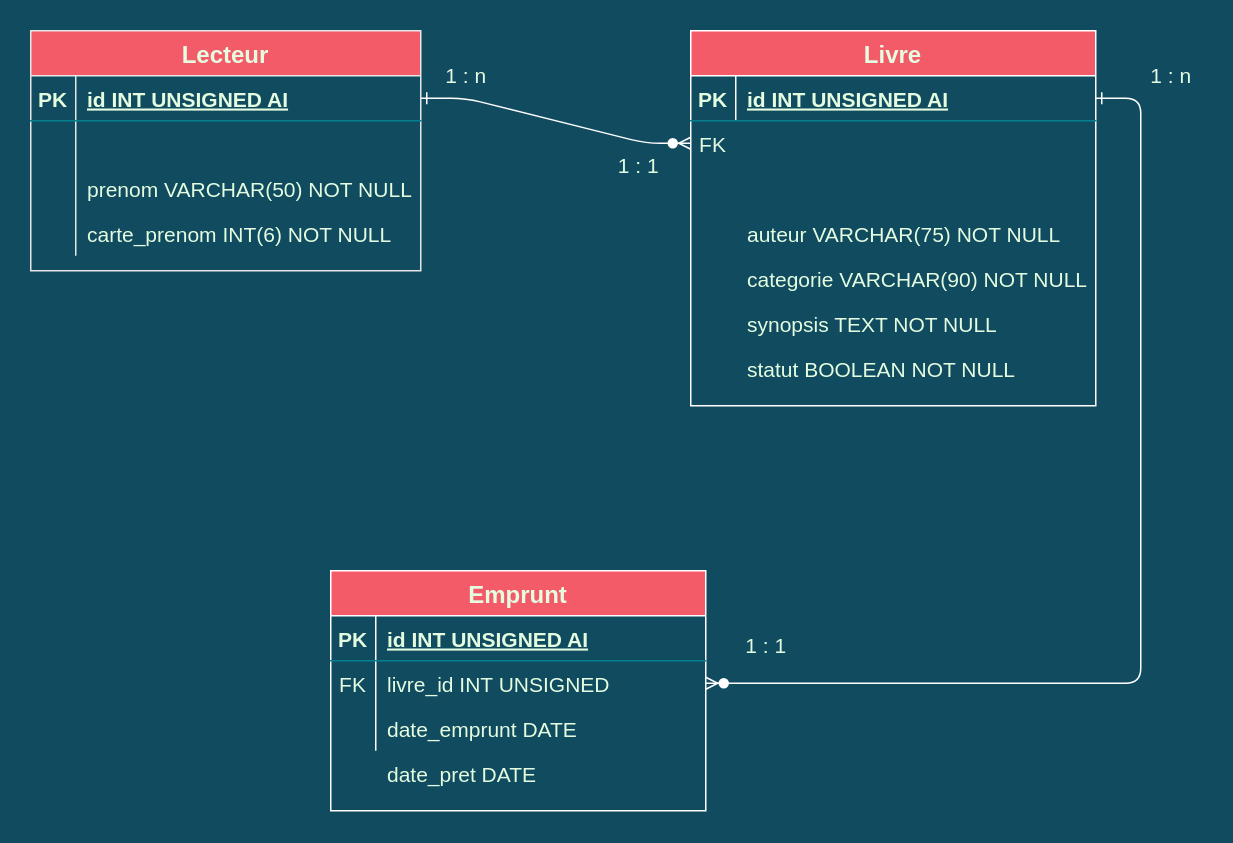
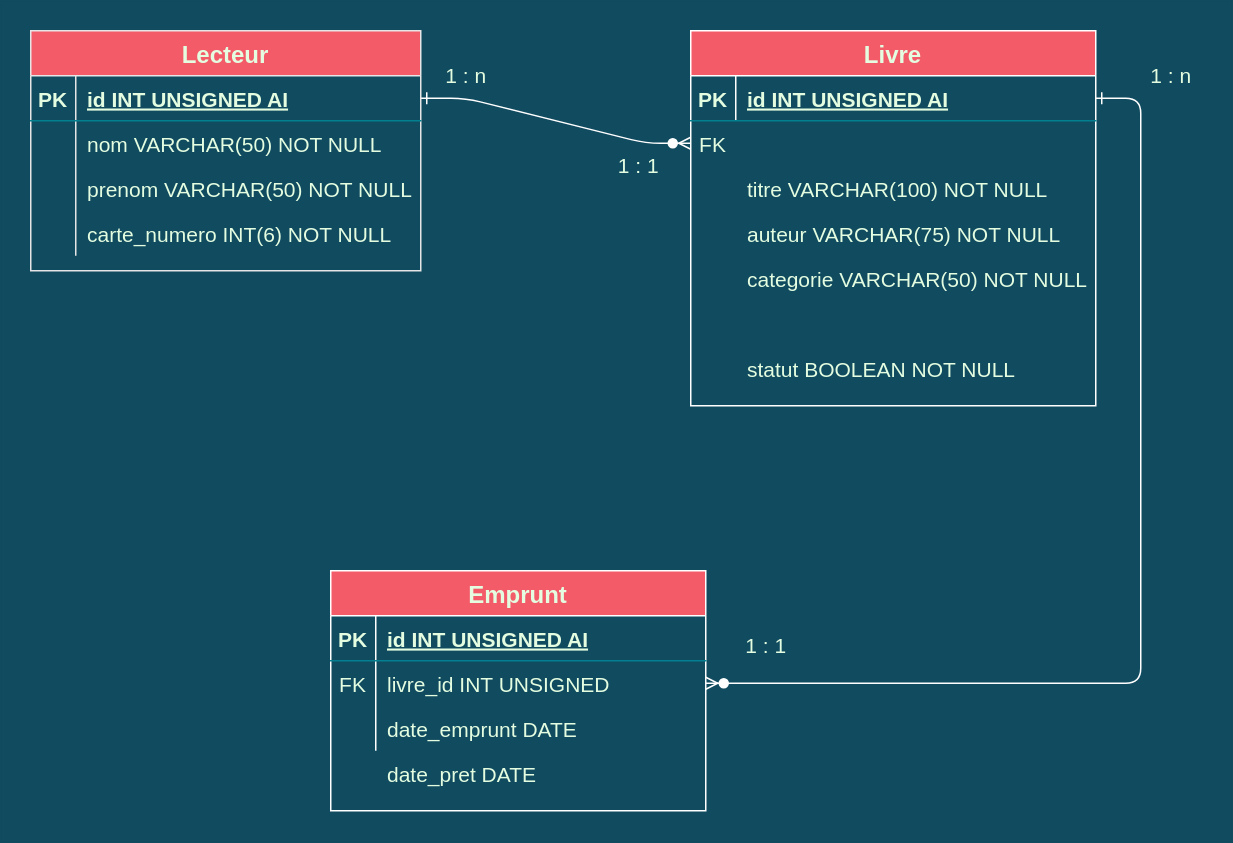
none -> (248, 143)
none -> (916, 188)
(243, 235) -> (243, 235)
(912, 280) -> (912, 280)
(916, 323) -> none
